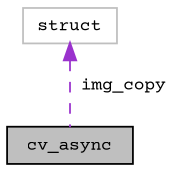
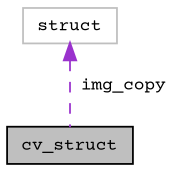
(70, 145) -> (70, 145)
